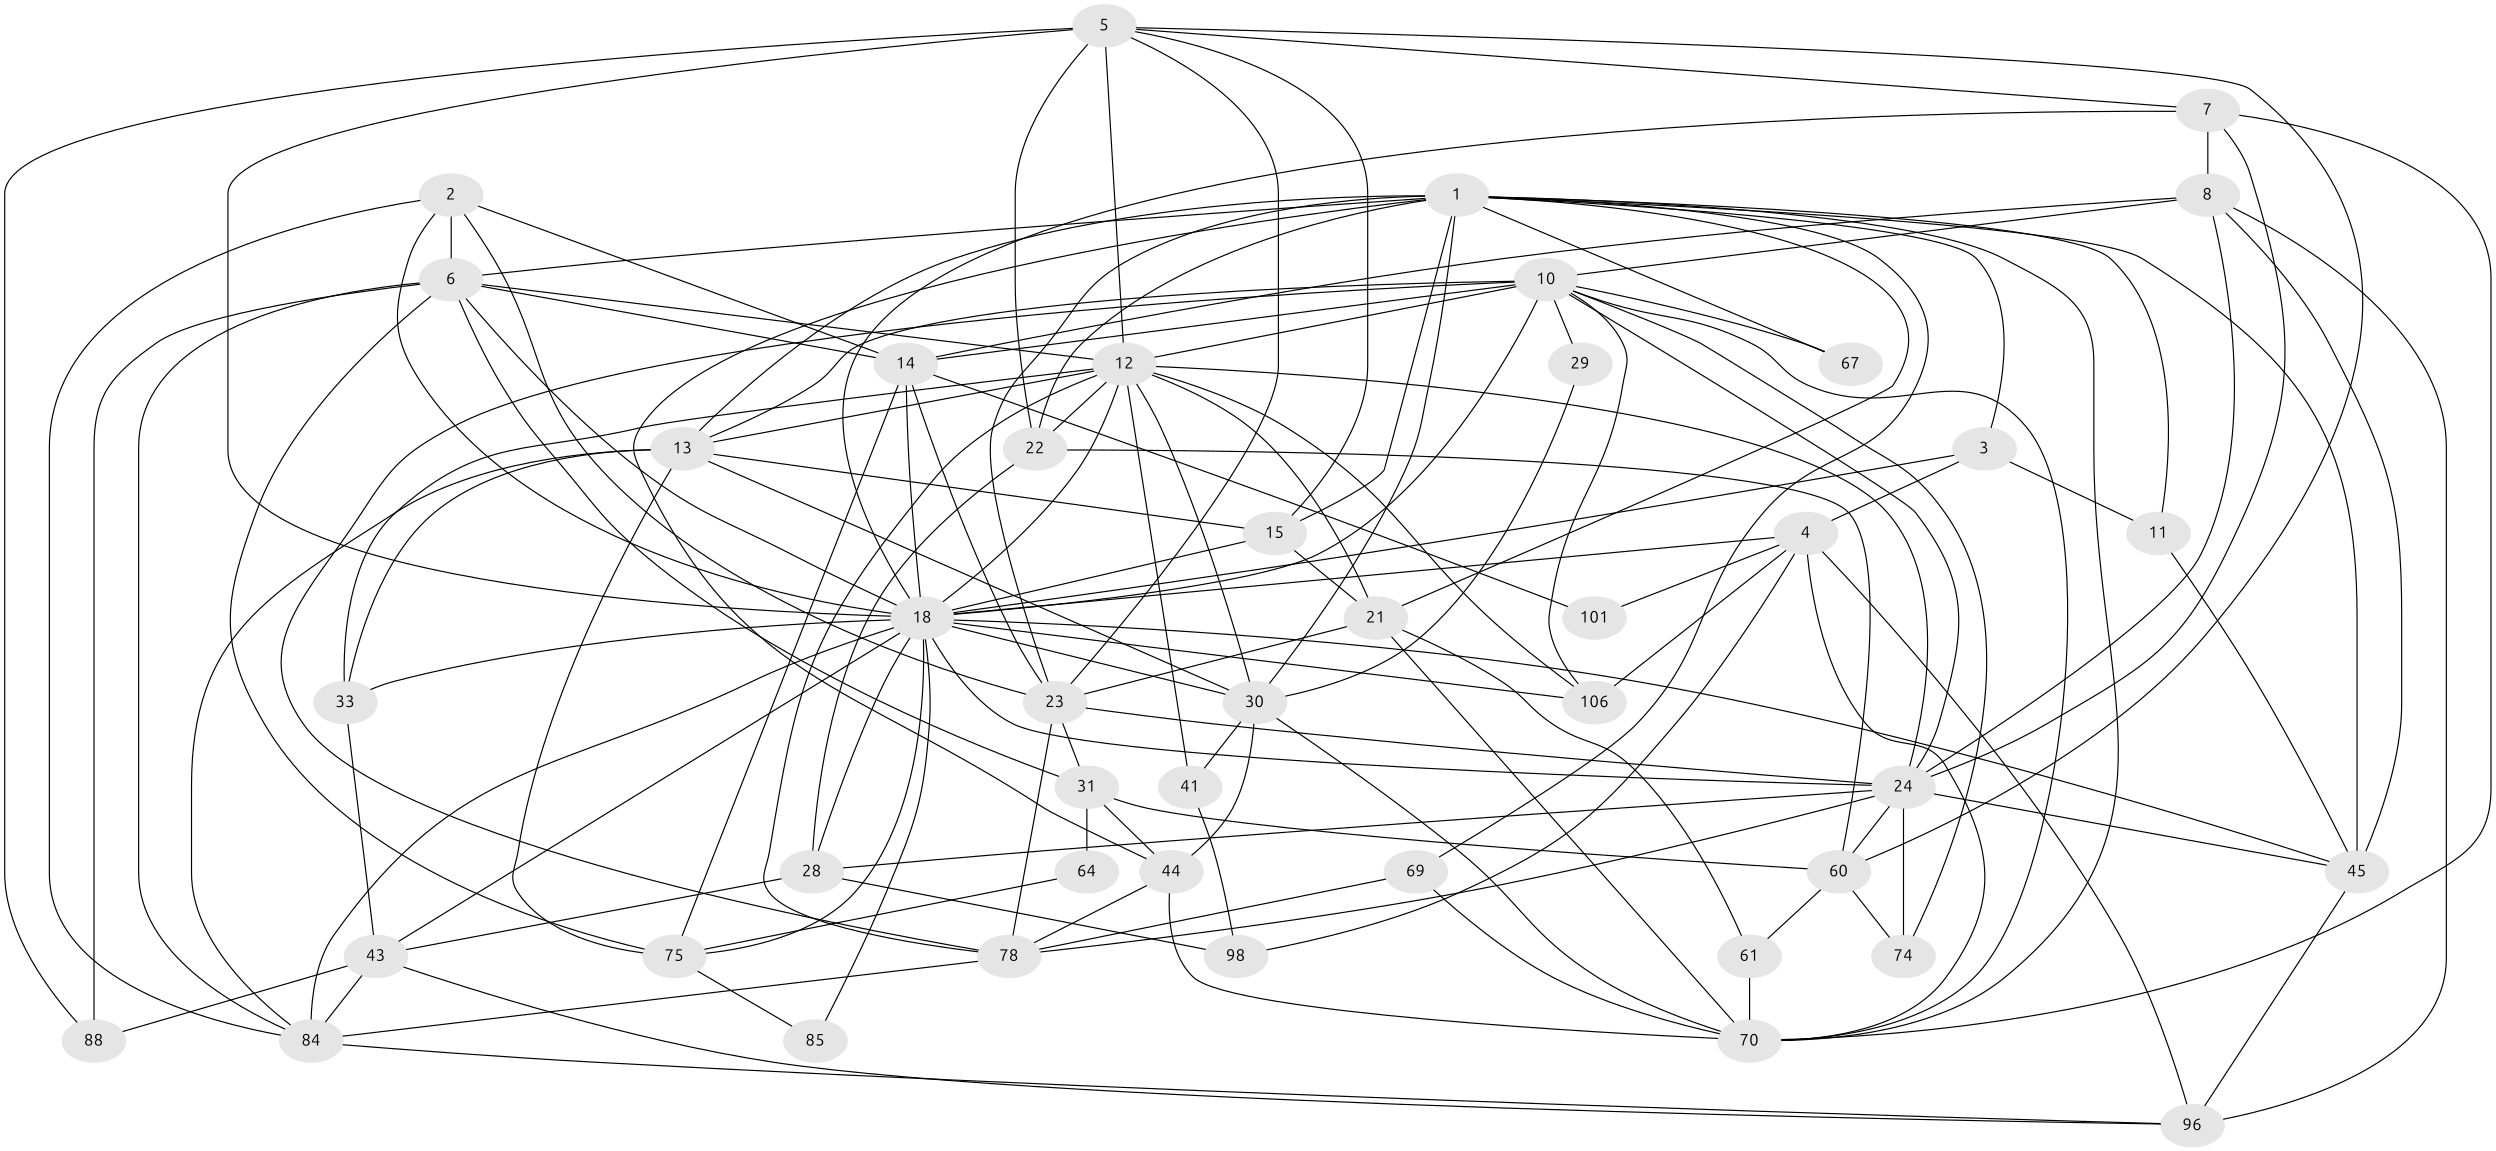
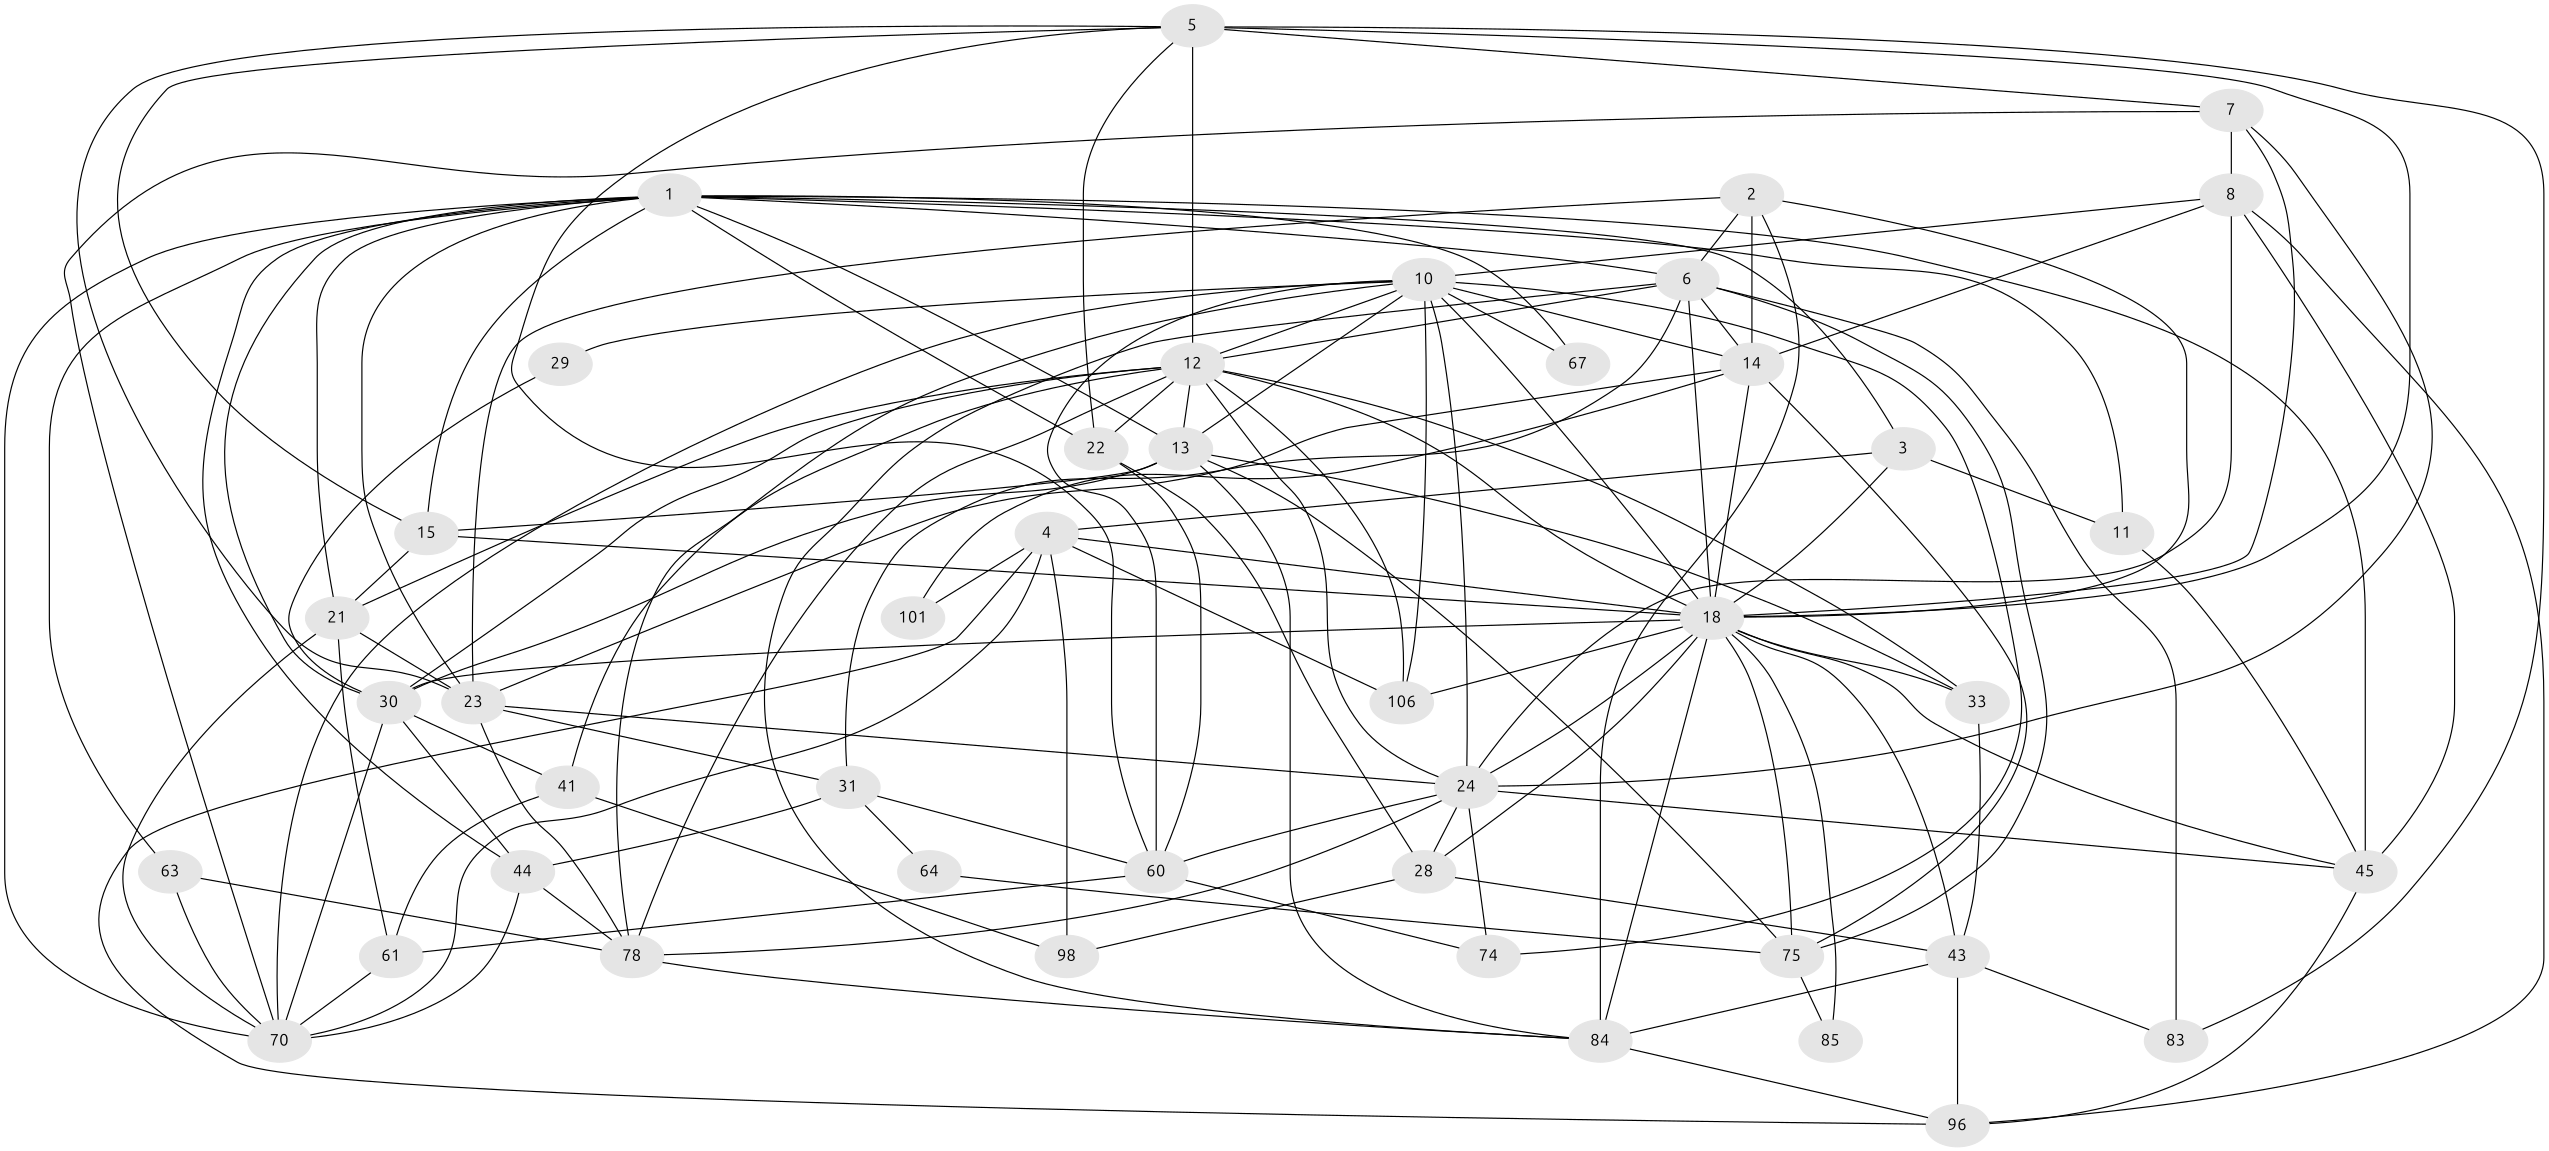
none -> (1054, 471)
none -> (447, 846)
(1416, 872) -> (170, 872)
(94, 1041) -> (2176, 1041)
